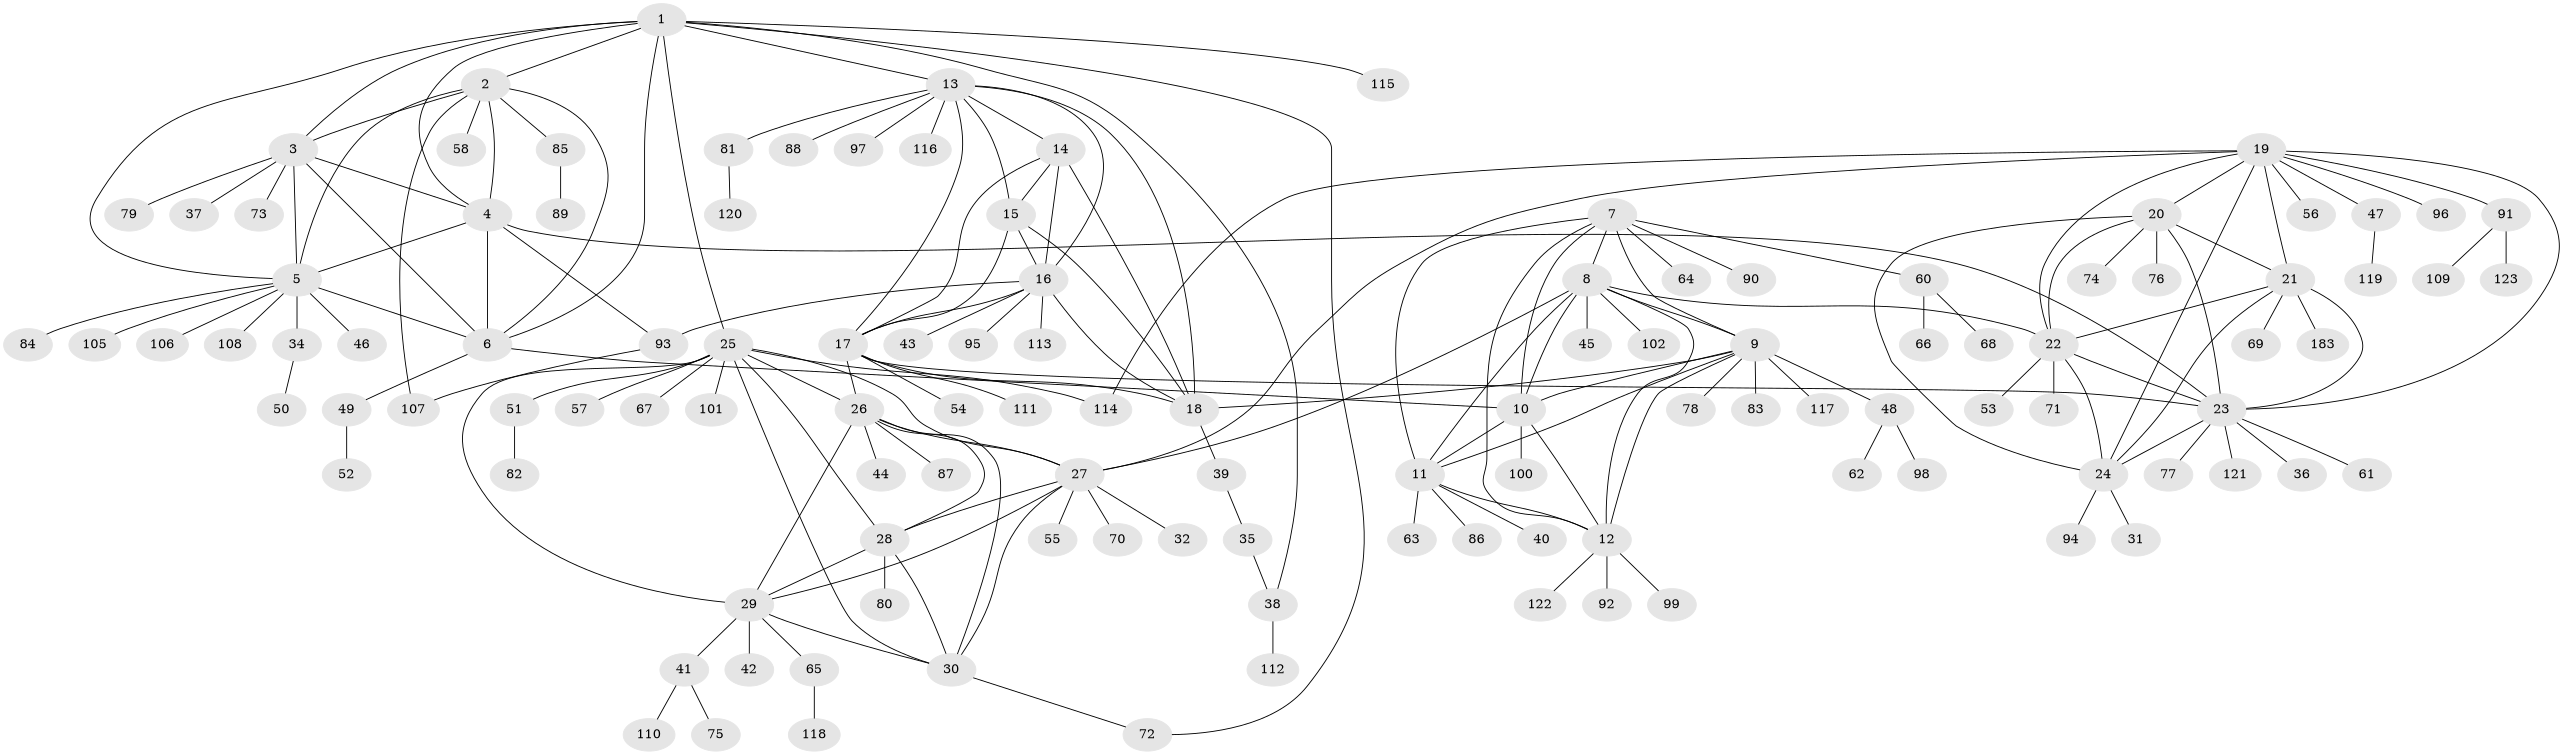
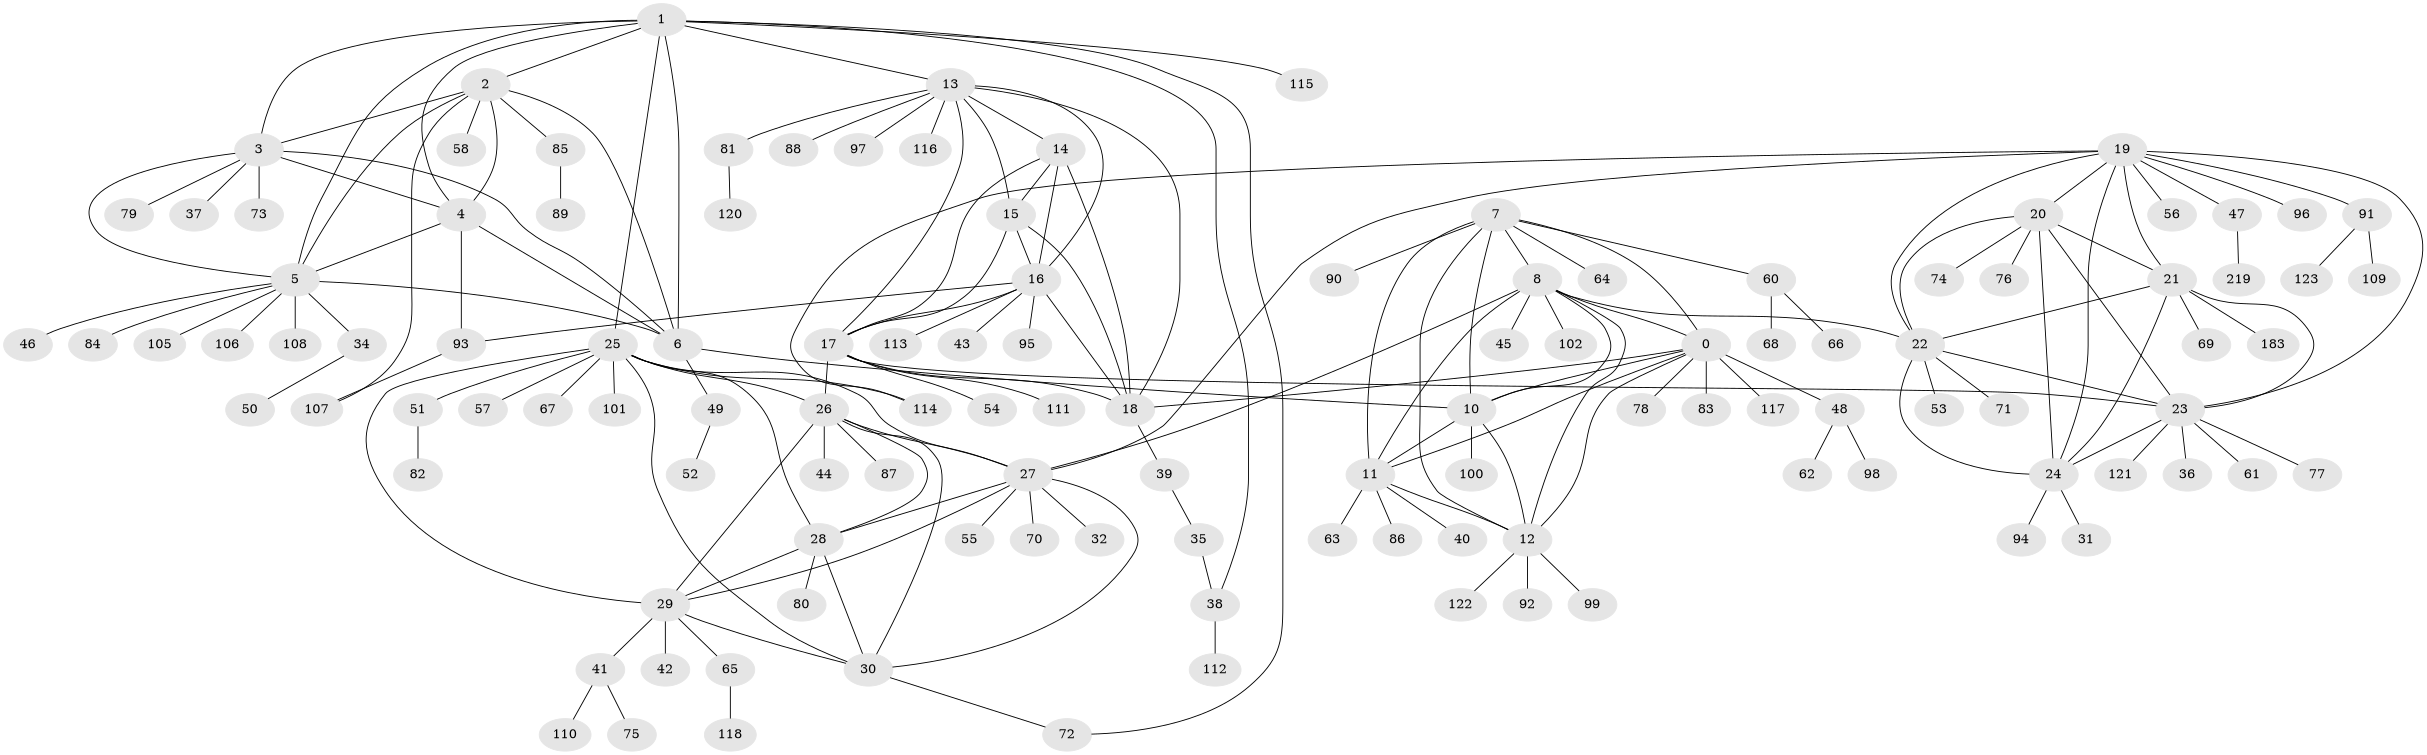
(1374, 238) -> none
(2371, 280) -> (2239, 280)
(1755, 345) -> (1706, 345)
